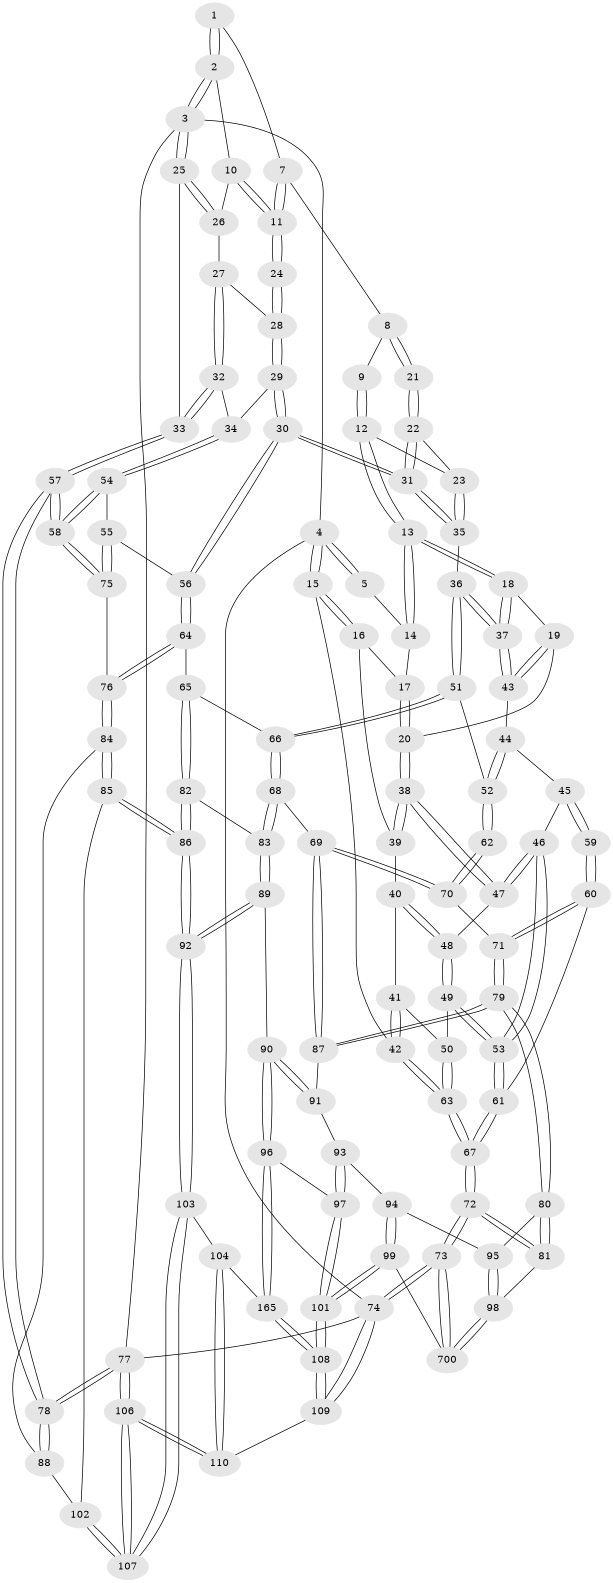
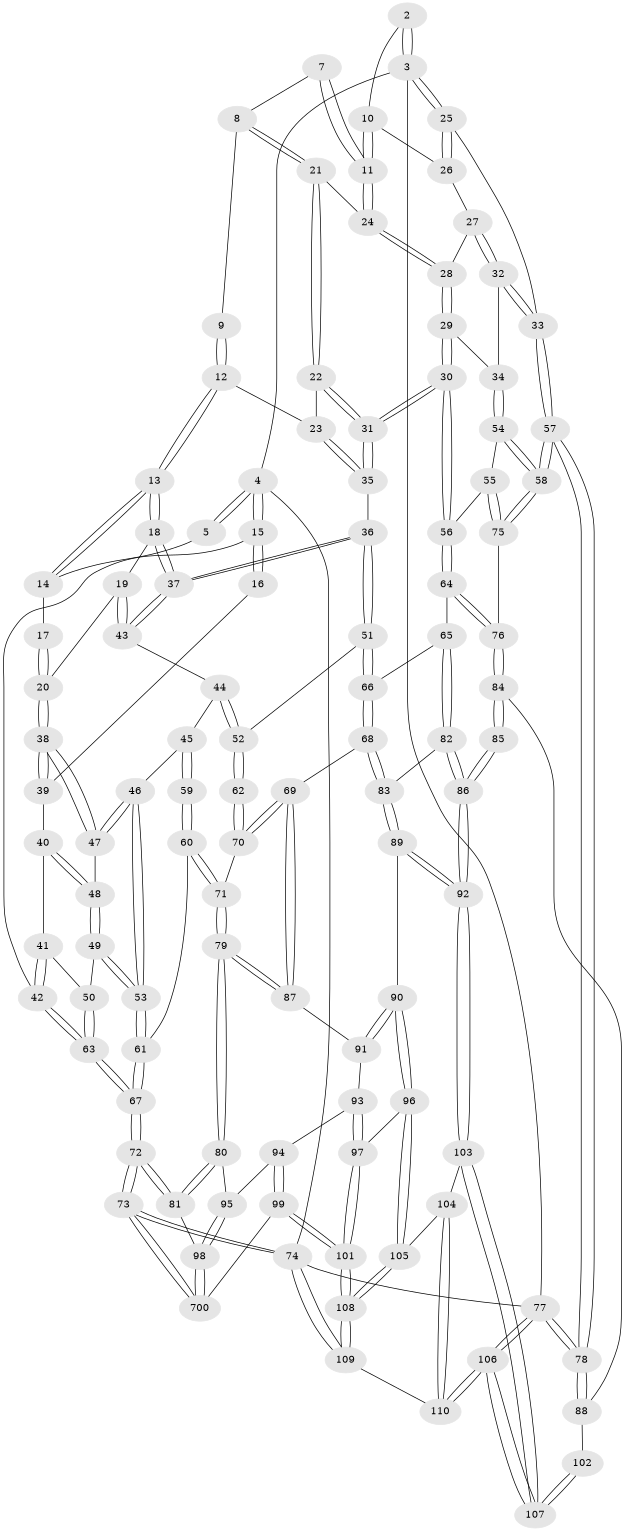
(215, 16) -> none
none -> (342, 197)
(382, 662) -> none
(84, 1152) -> none
(267, 1308) -> (400, 1257)
